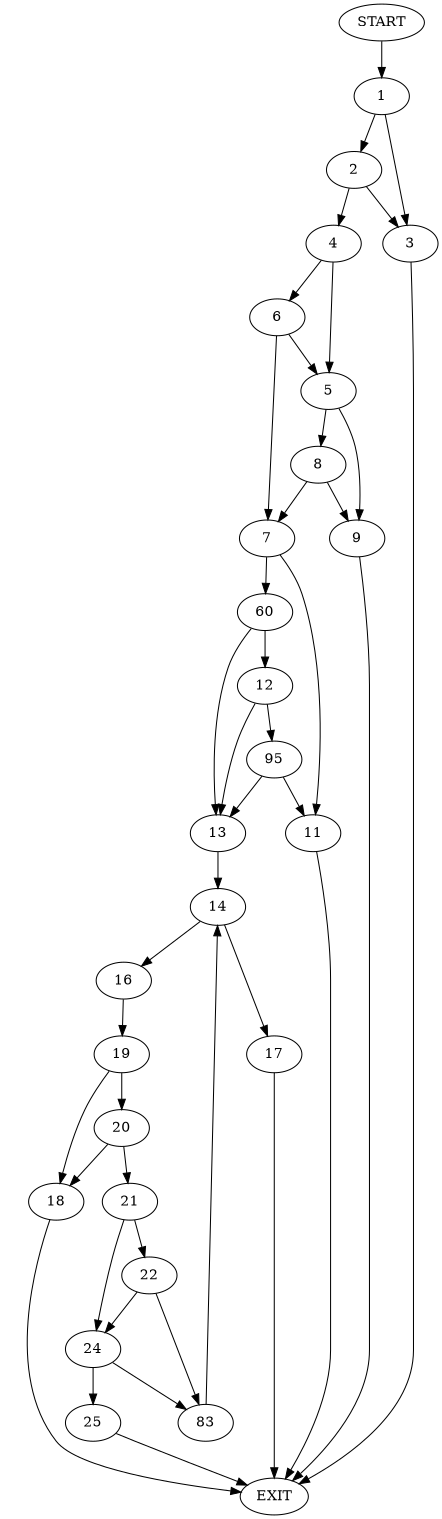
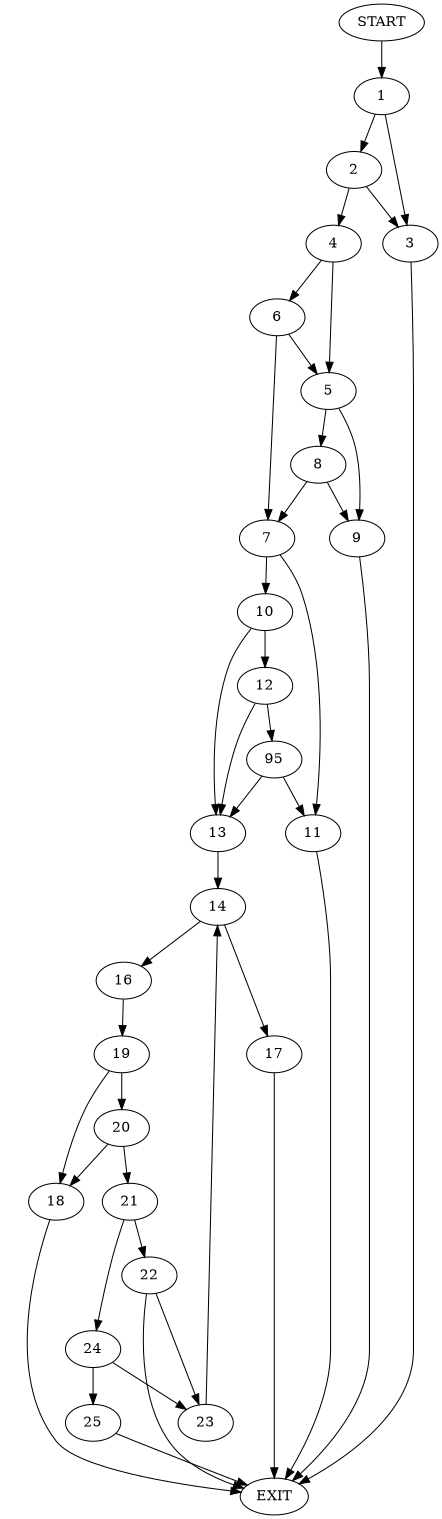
(265, 612) -> (265, 612)
(124, 1308) -> (153, 1409)
(206, 1423) -> (206, 1423)
